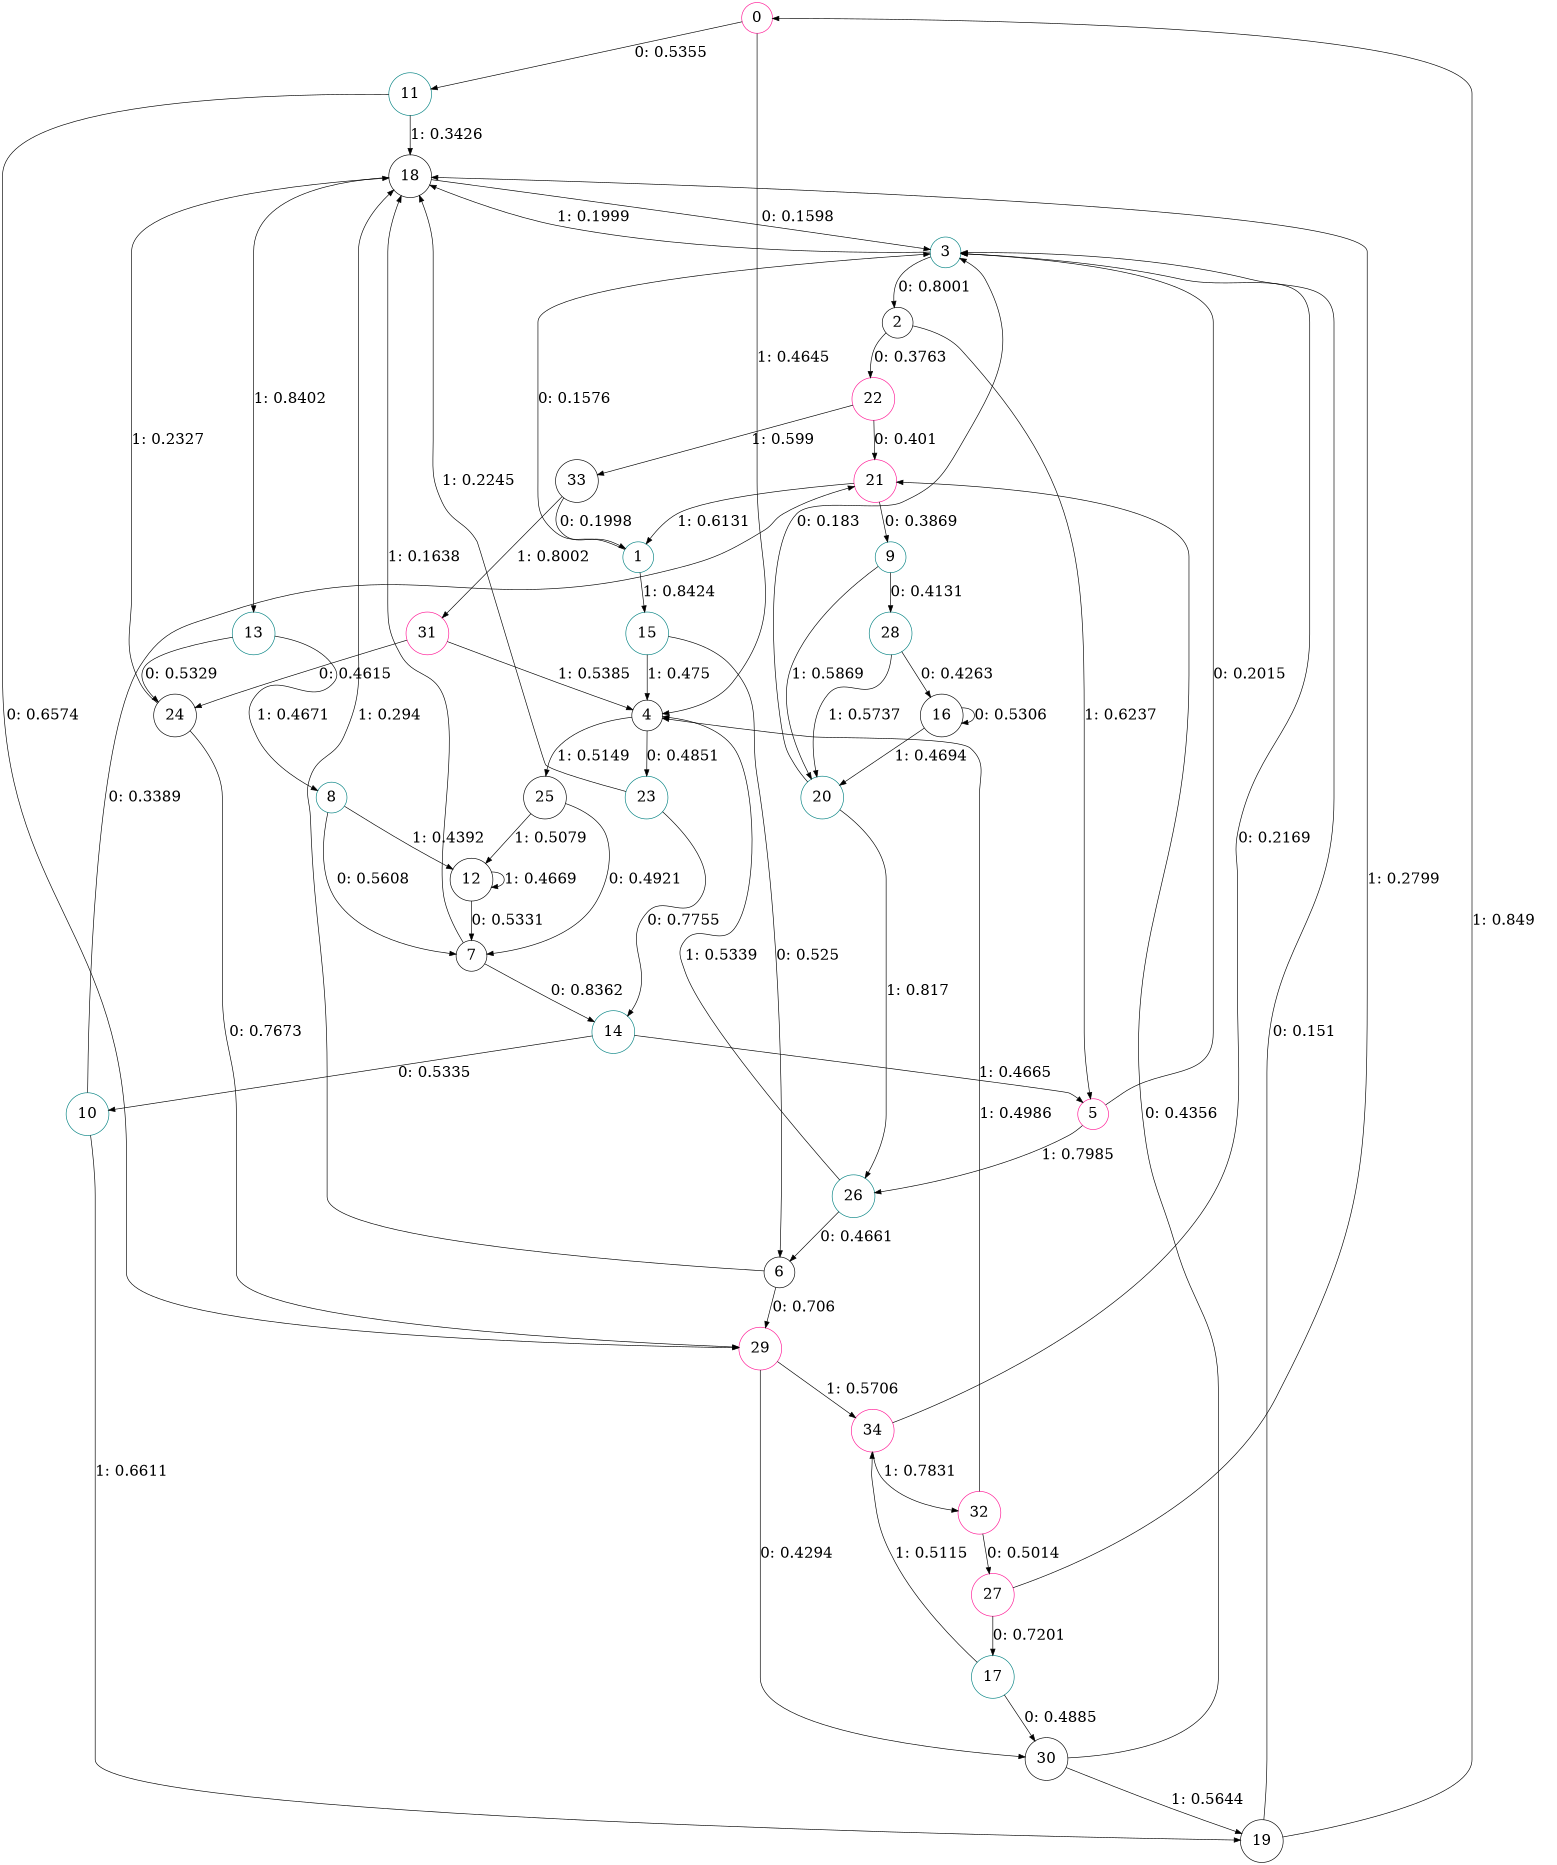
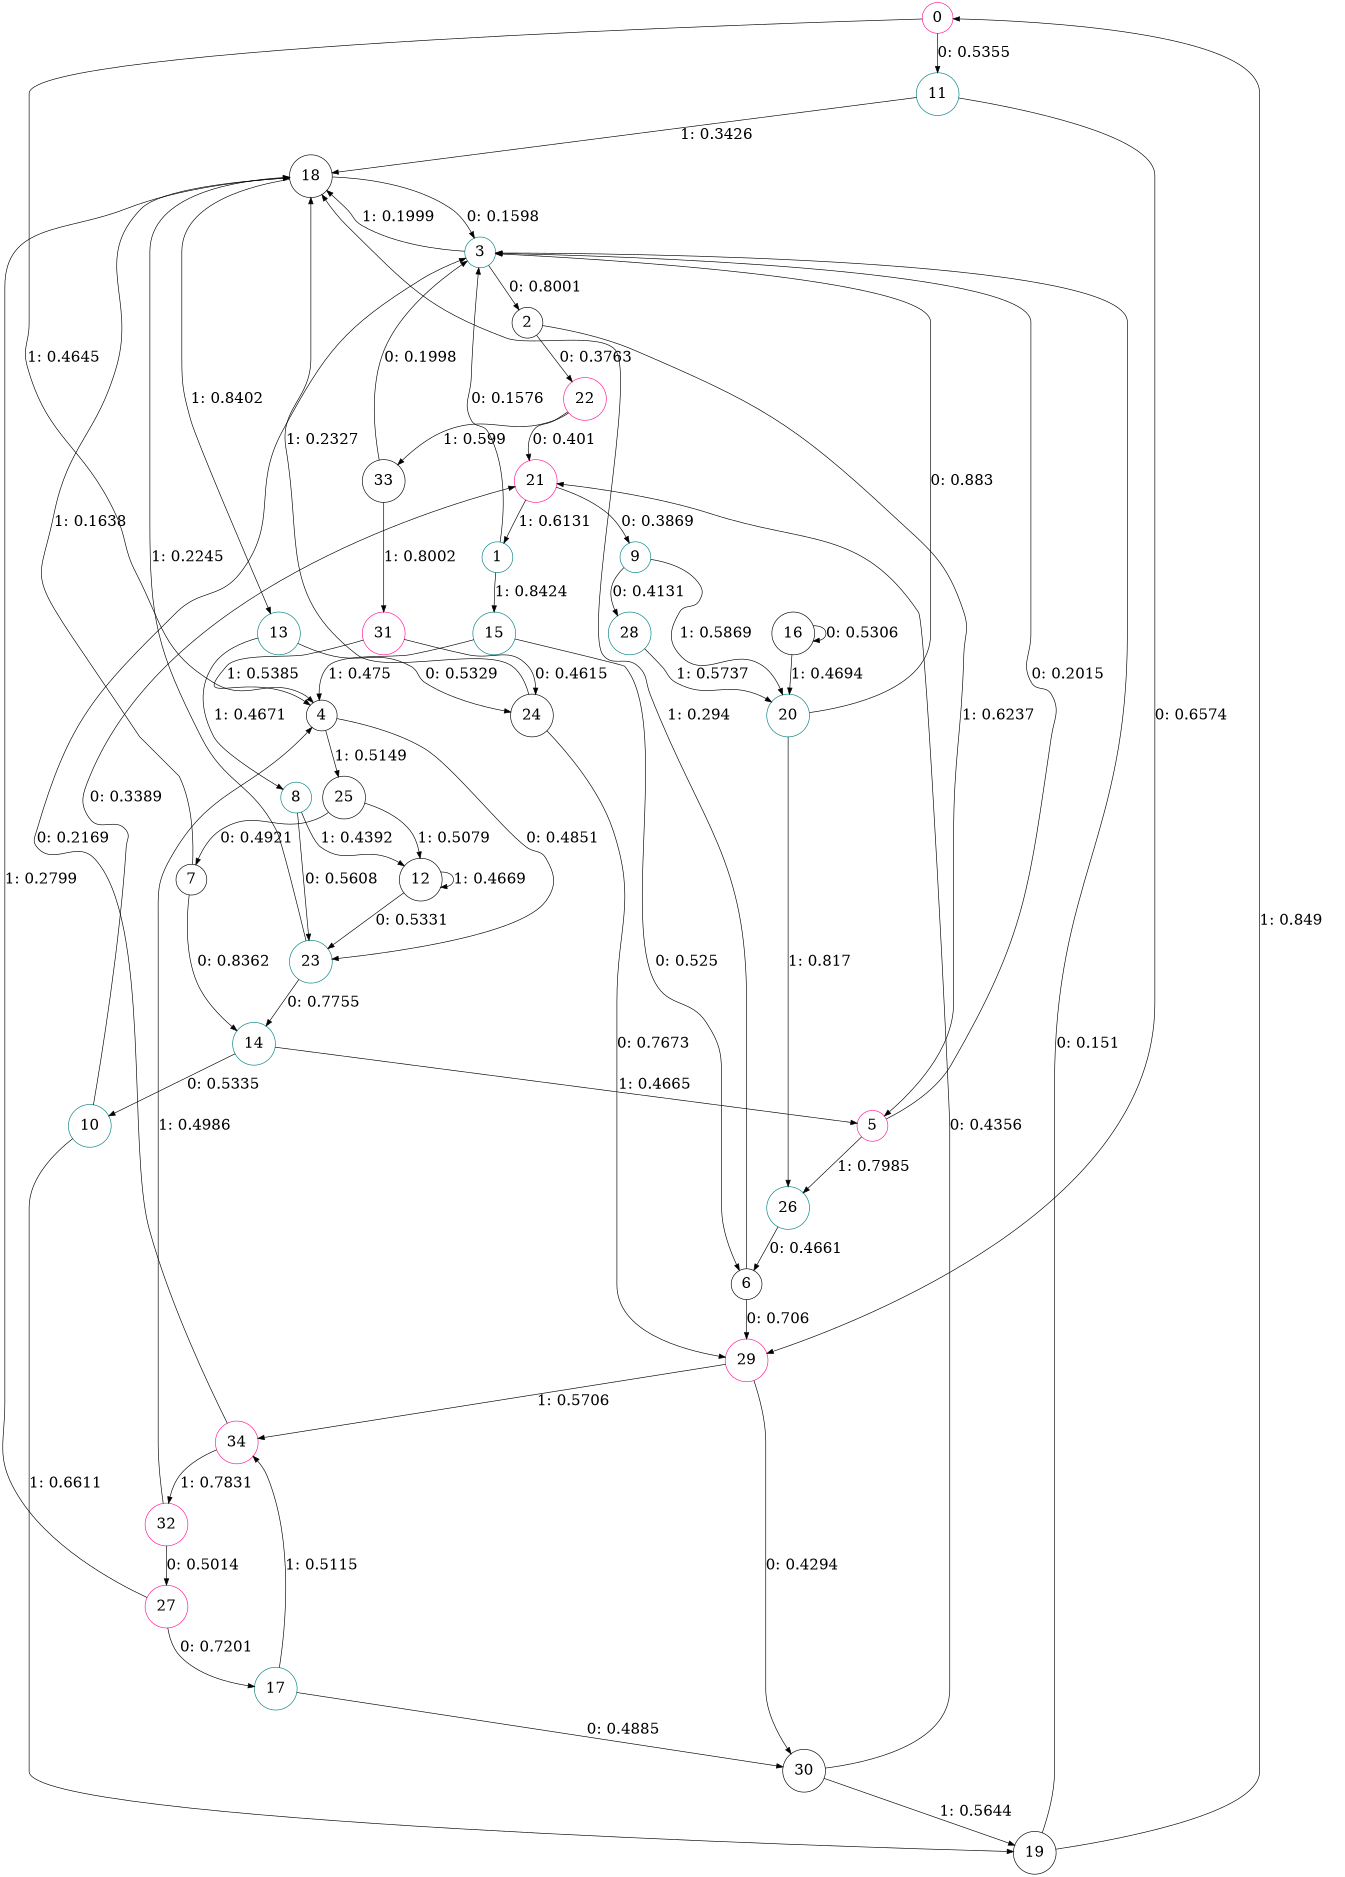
(838, 522) -> (972, 481)
(560, 530) -> (385, 348)
(914, 672) -> none
(349, 915) -> (303, 873)
(471, 917) -> (369, 919)
(693, 935) -> none
